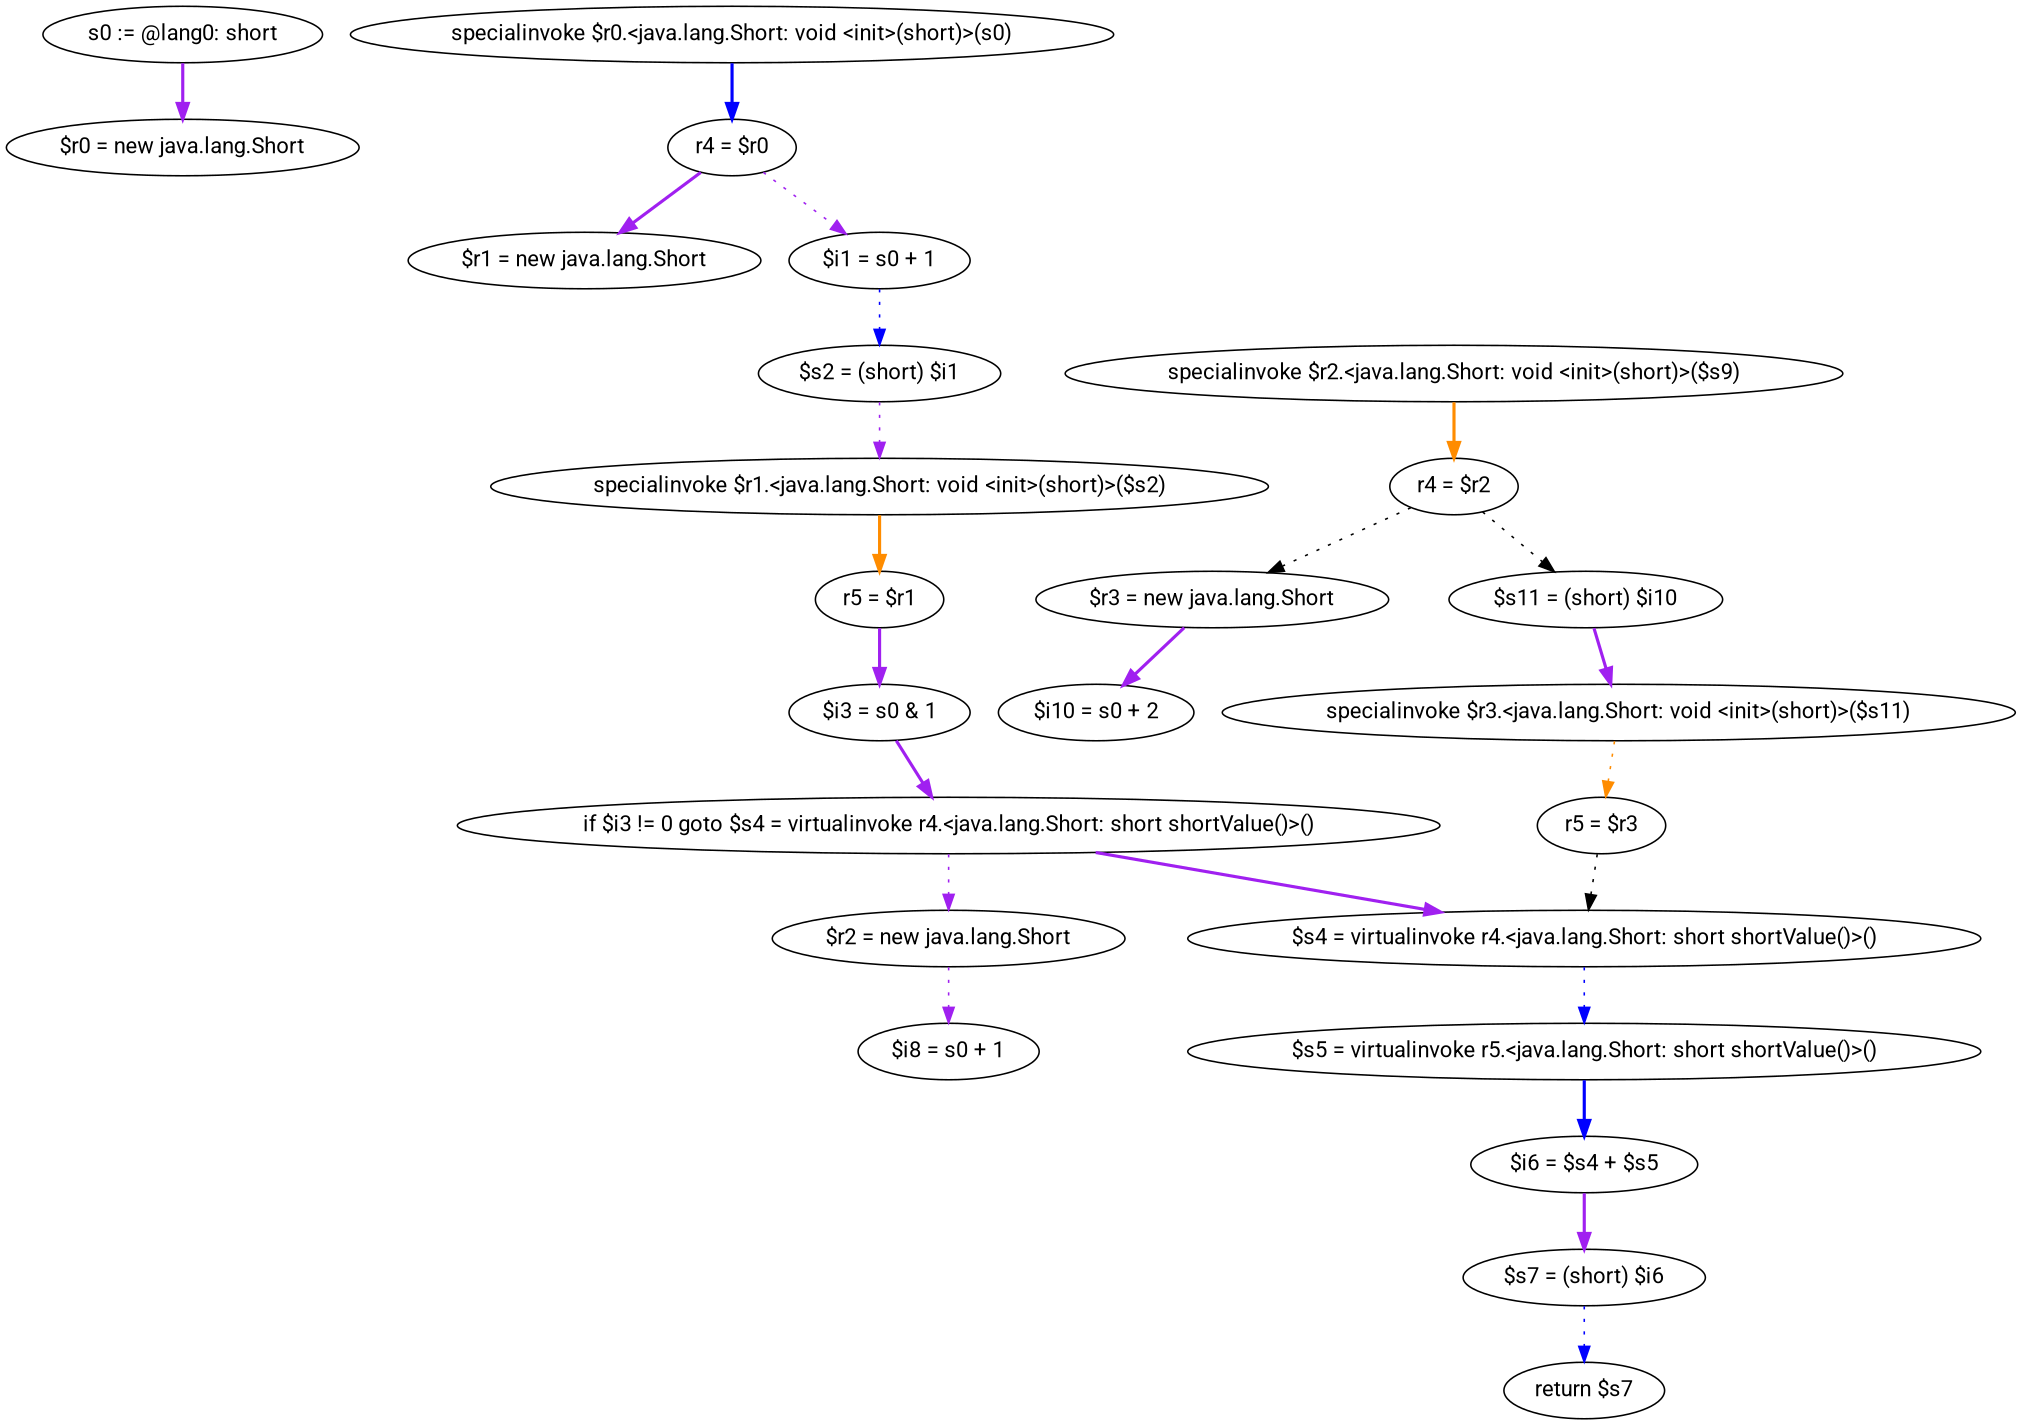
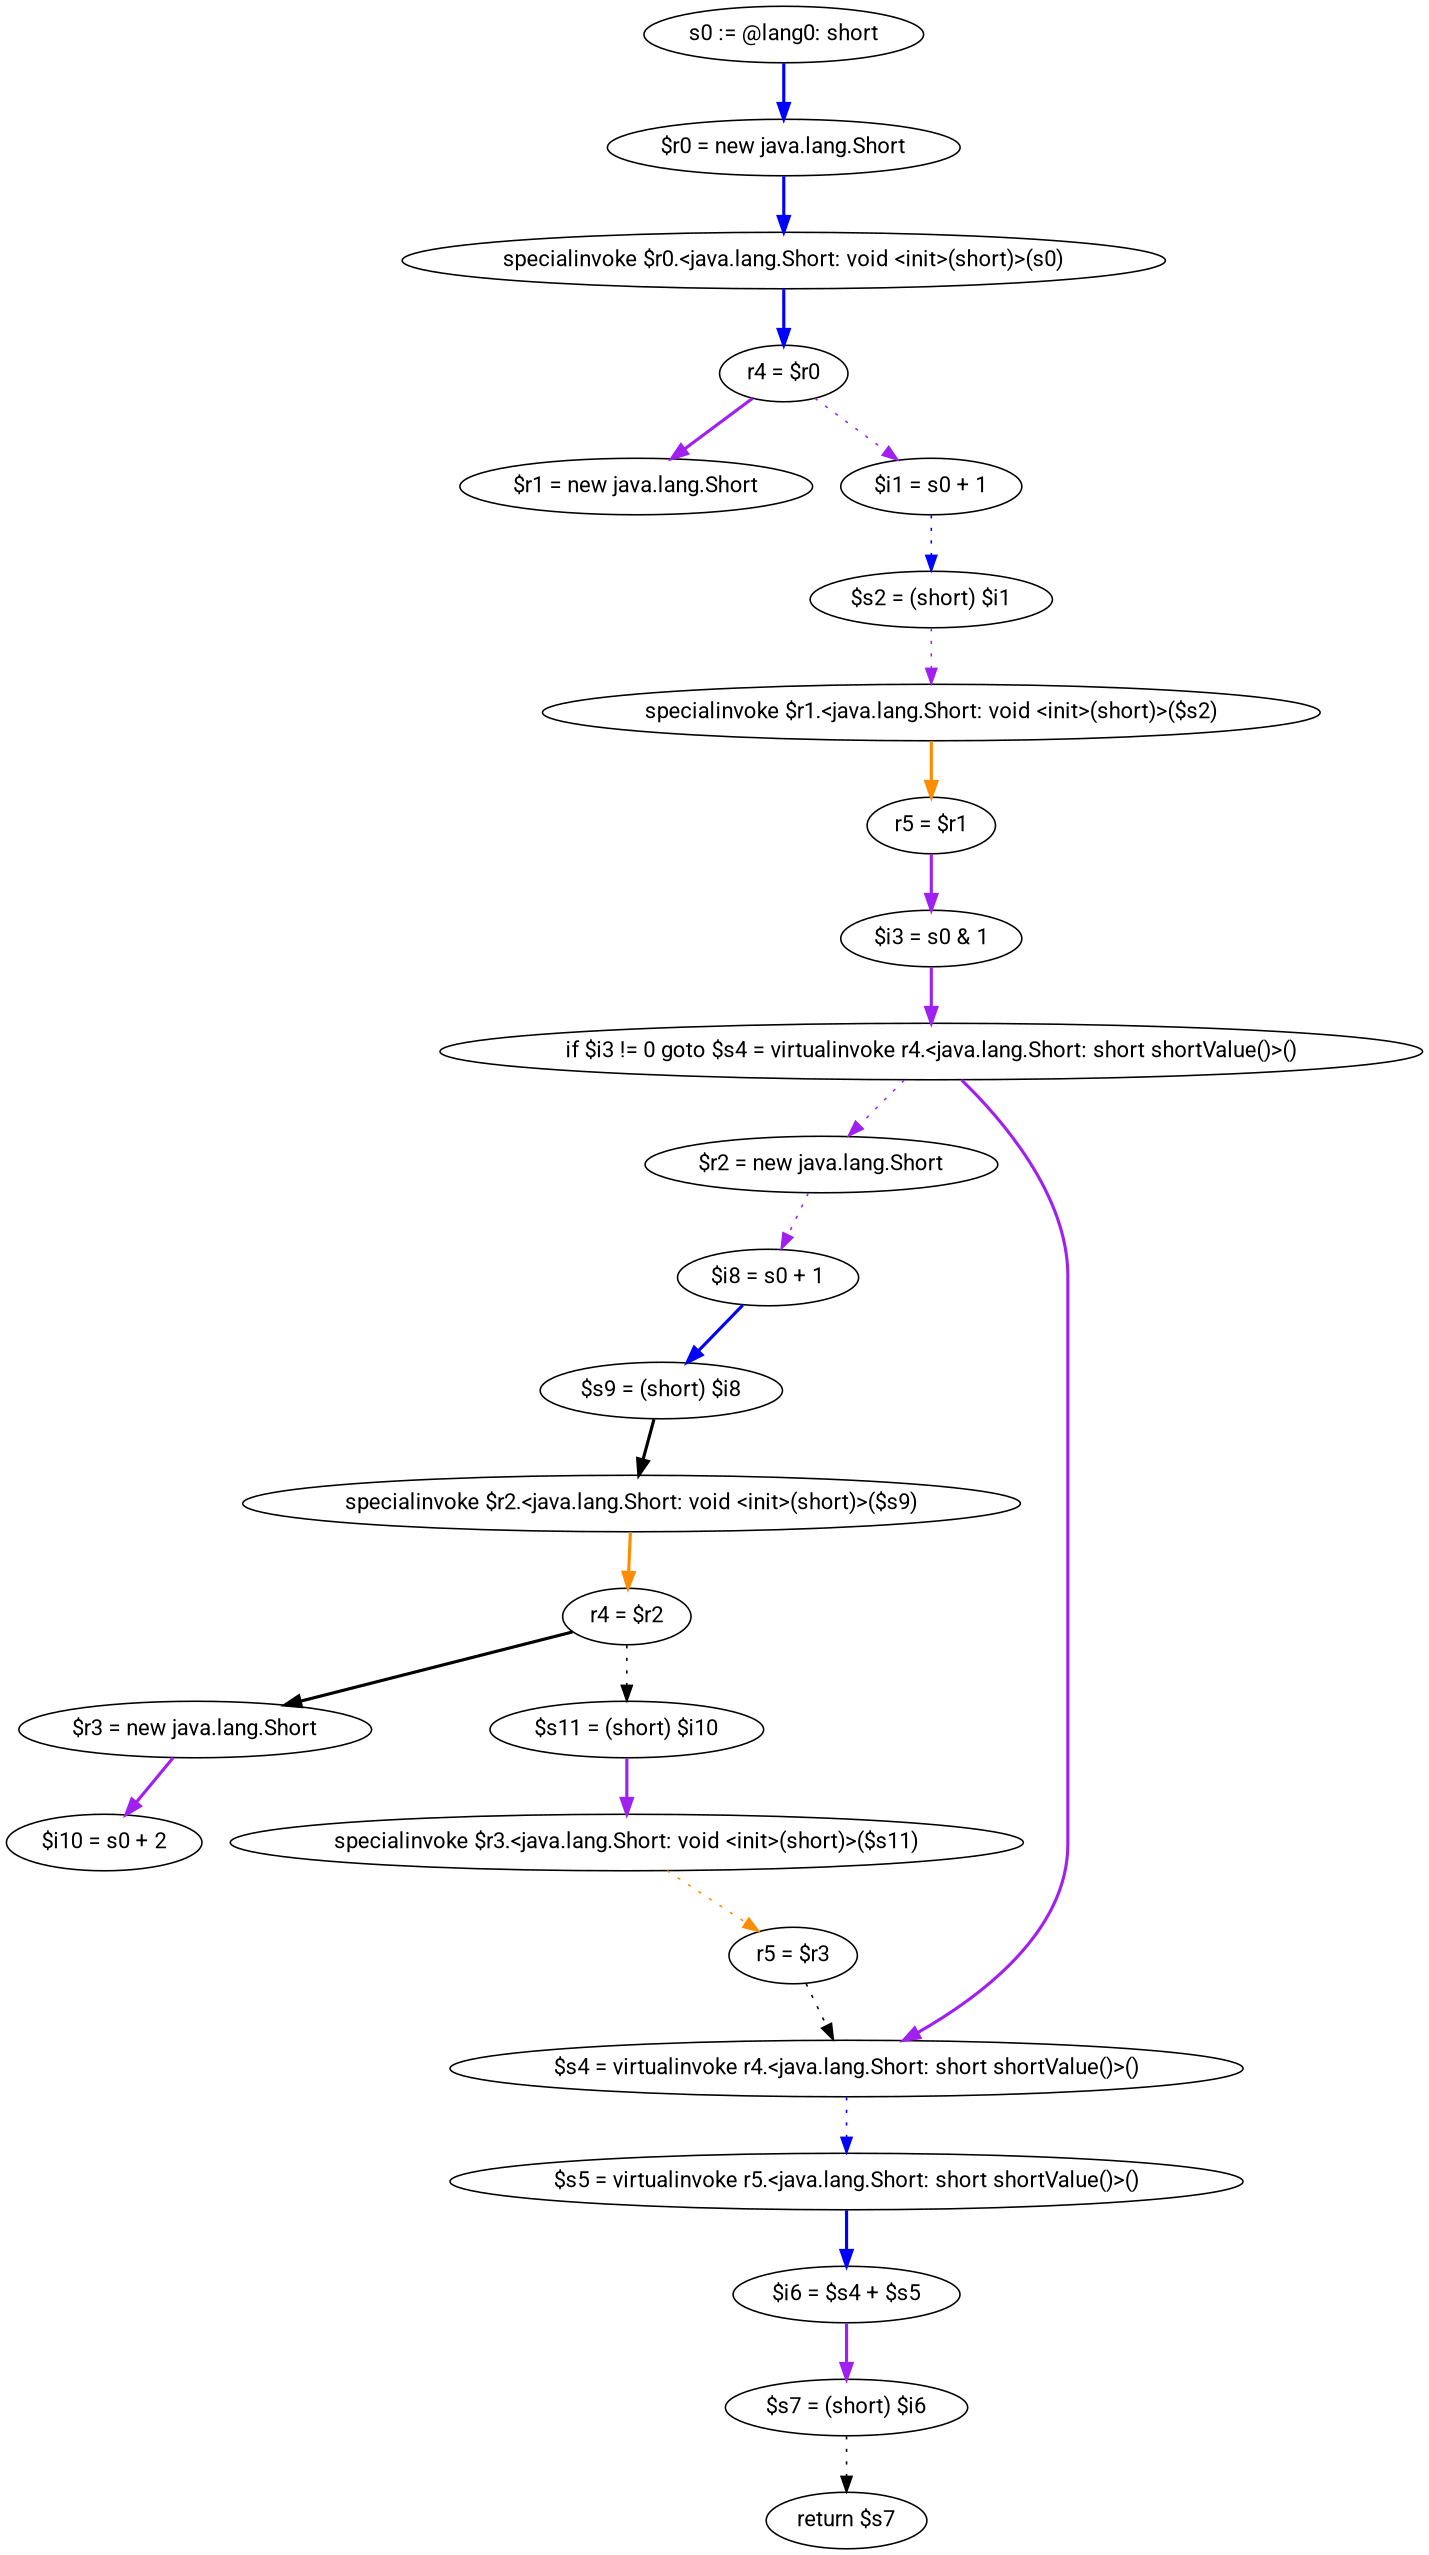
(183, 83) -> (784, 83)
none -> (784, 196)
(1347, 537) -> (437, 1667)
(1584, 1326) -> (847, 2456)
none -> (661, 1391)
